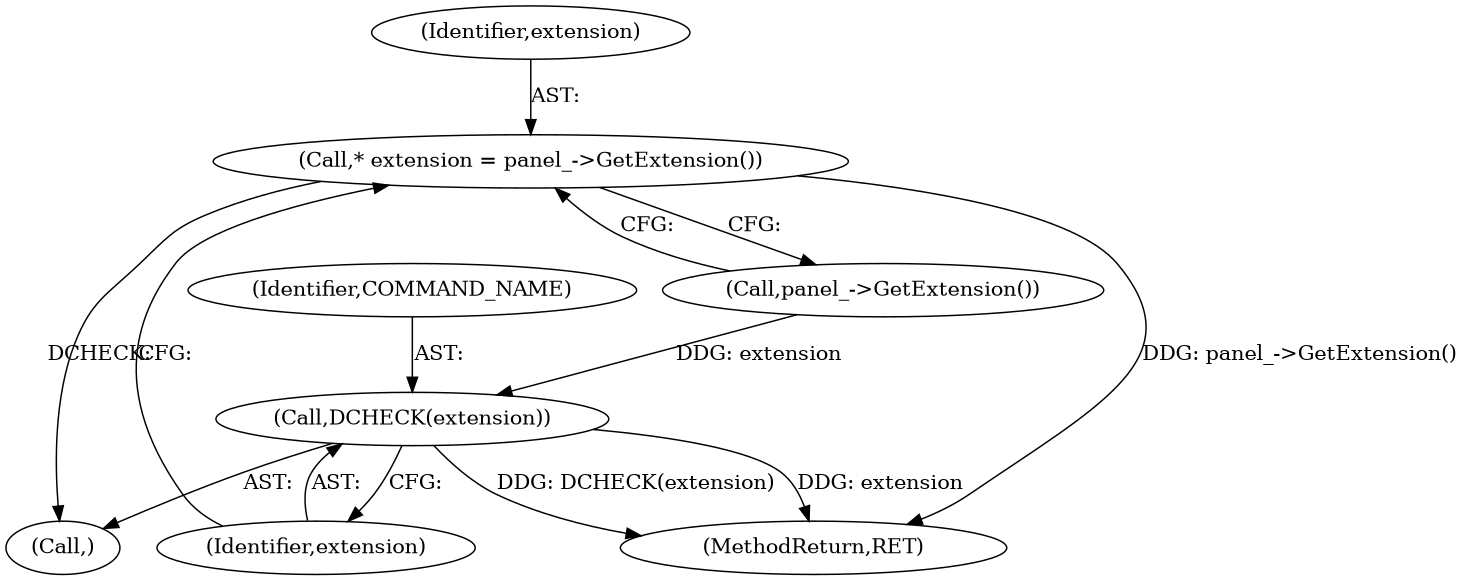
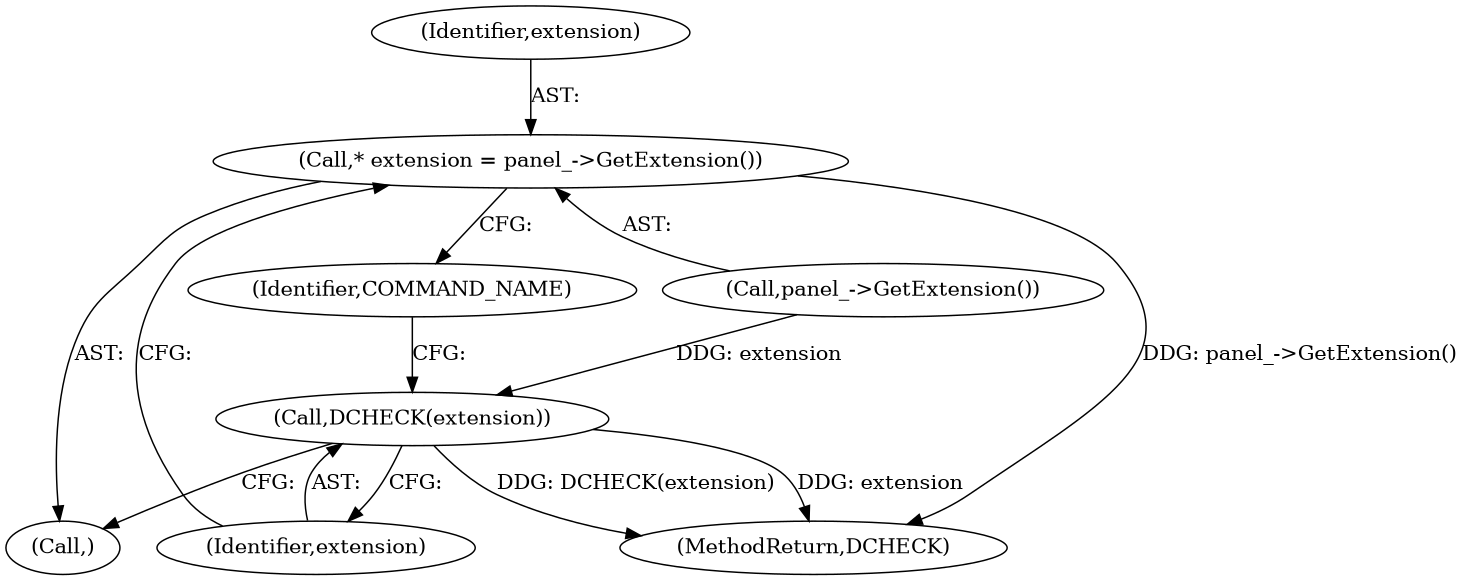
(701, 223) -> (477, 220)
(651, 226) -> (651, 226)
(103, 355) -> (103, 355)
(443, 355) -> (443, 355)
(272, 483) -> (272, 483)
(814, 548) -> (814, 548)
